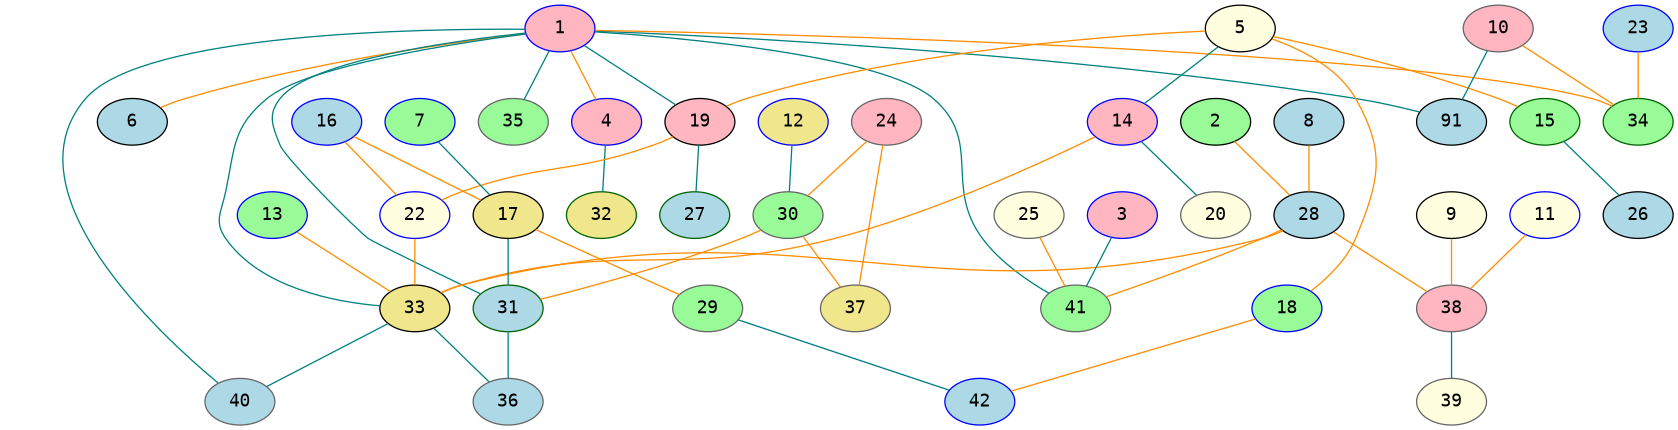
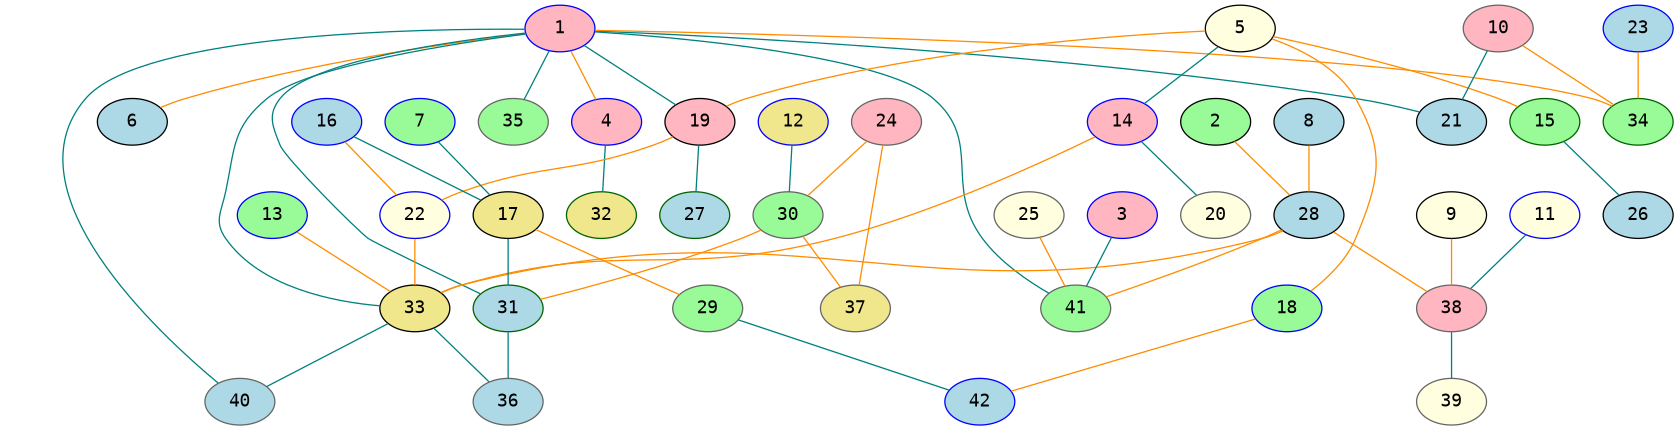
(1452, 122) -> (1452, 122)
(417, 168) -> (417, 168)
(1498, 262) -> (1498, 262)
